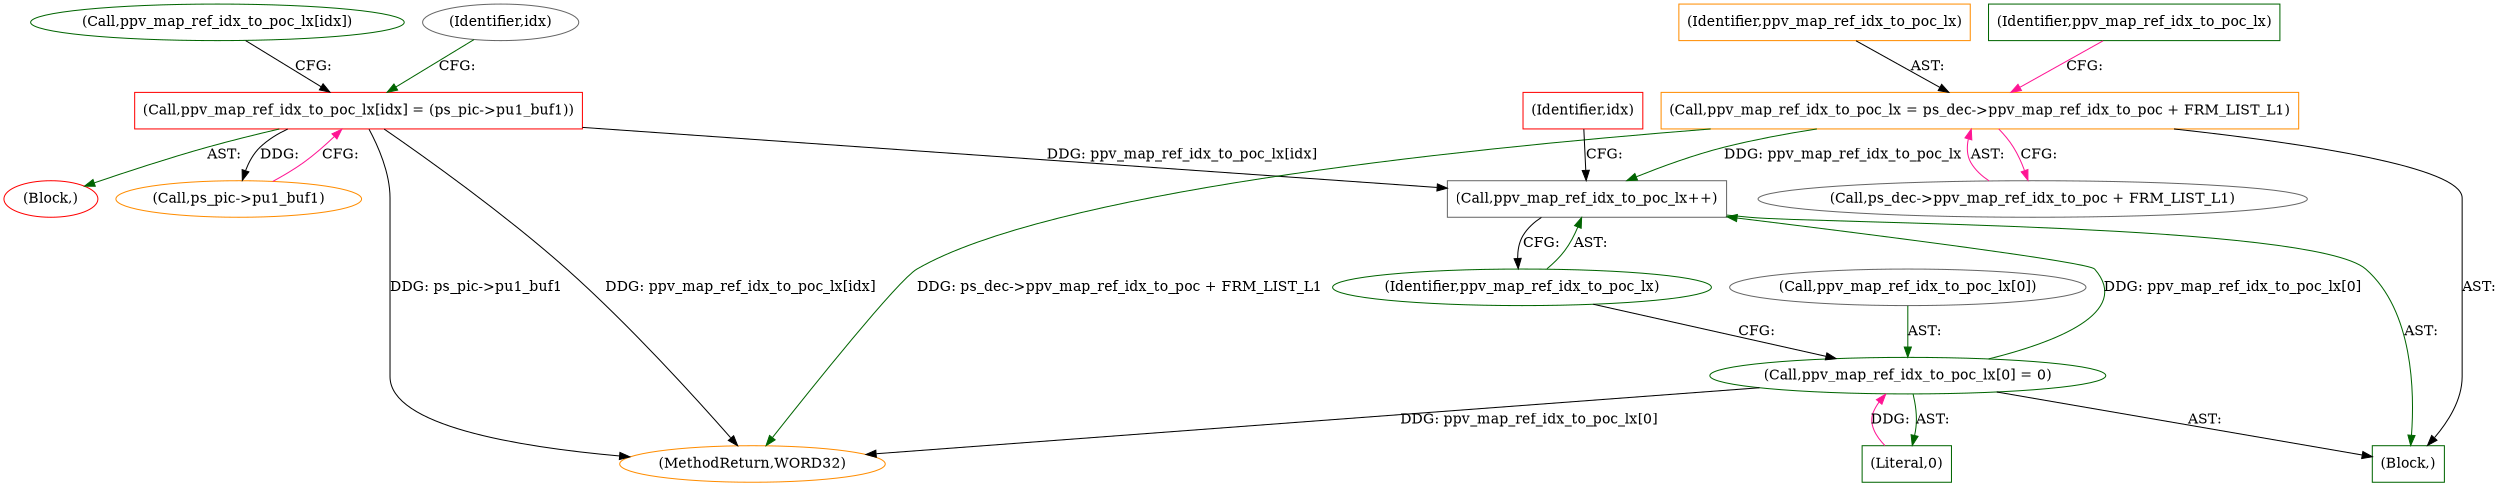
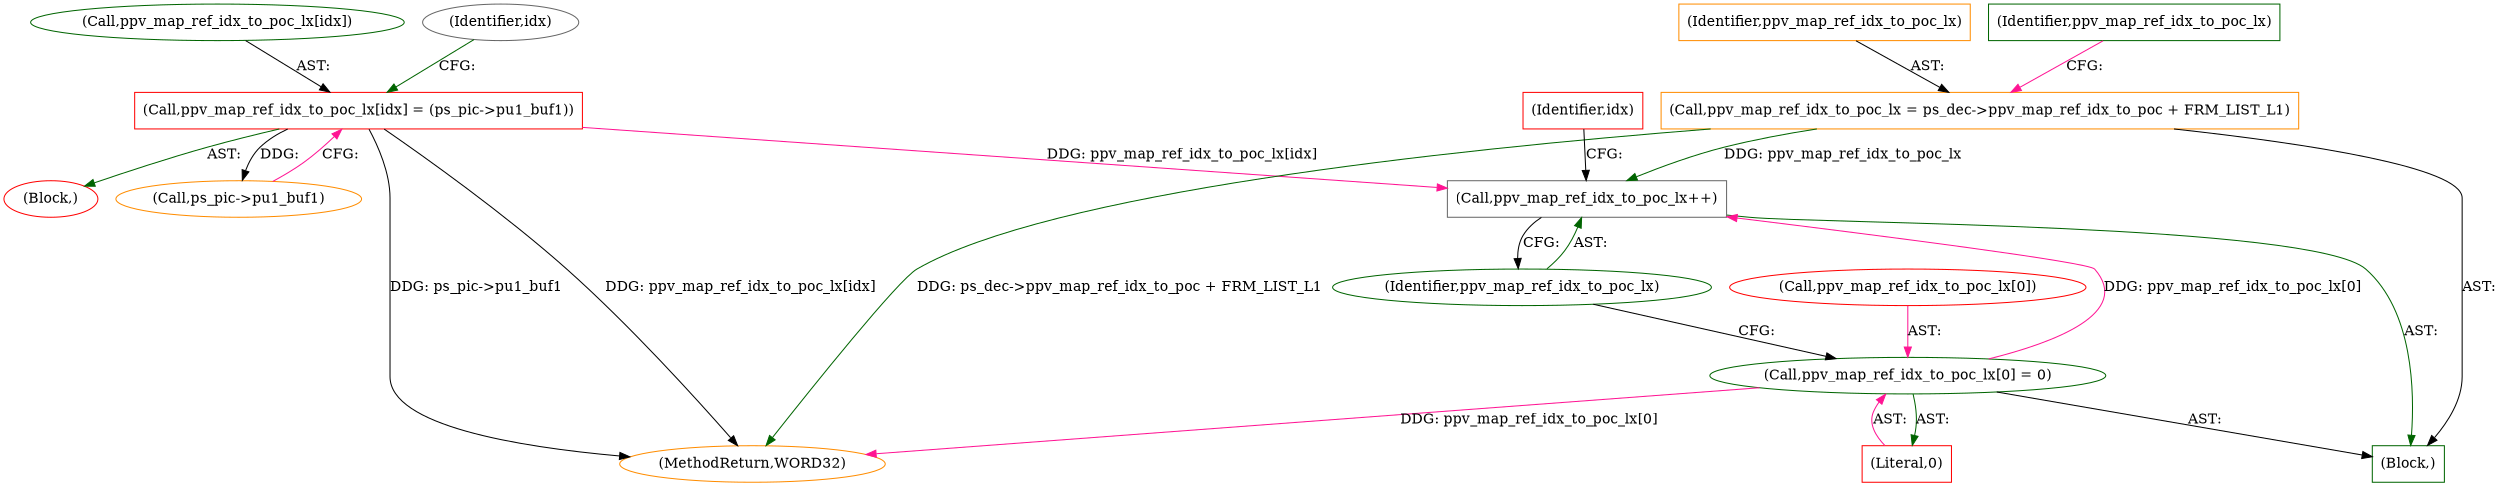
(316, 67) -> (316, 67)
(1010, 157) -> (1010, 157)
(2033, 199) -> none
(1998, 252) -> (1998, 252)
(1908, 287) -> (1908, 287)
(1908, 326) -> (1908, 326)
(1893, 420) -> (1893, 420)
(1318, 421) -> (1318, 421)
(1907, 464) -> (1907, 464)
